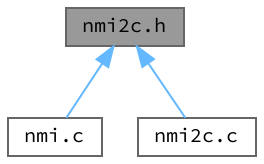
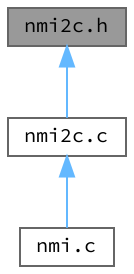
(84, 91) -> (67, 202)
